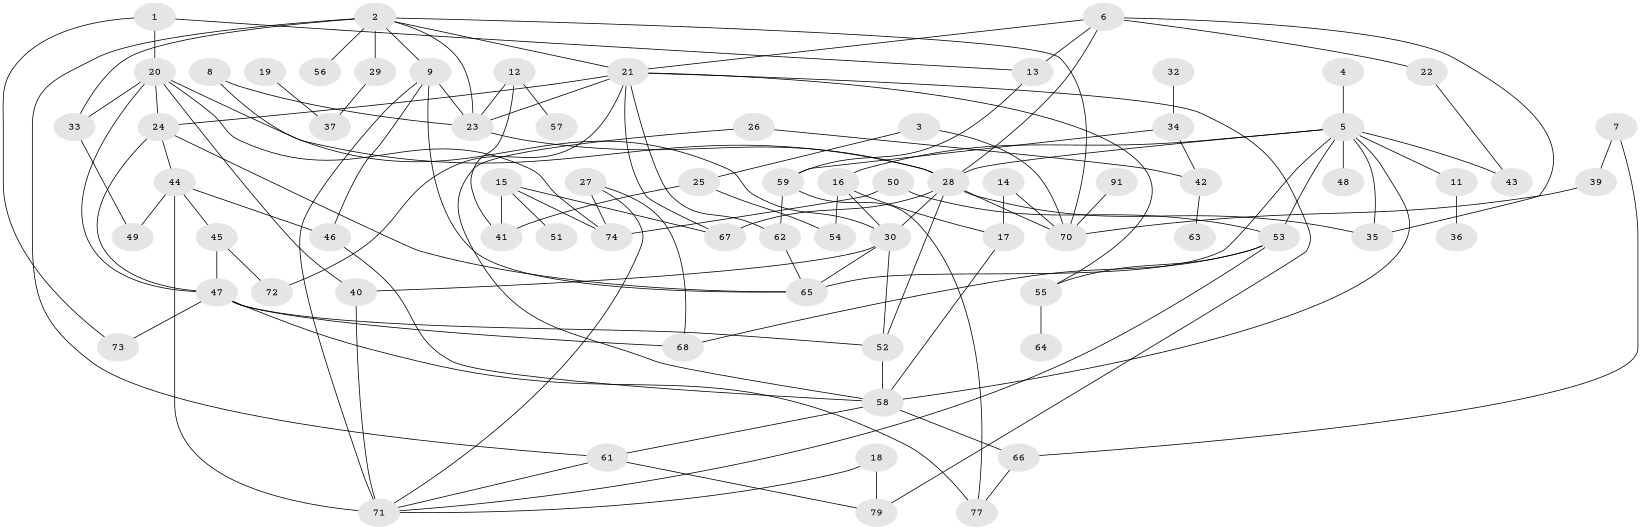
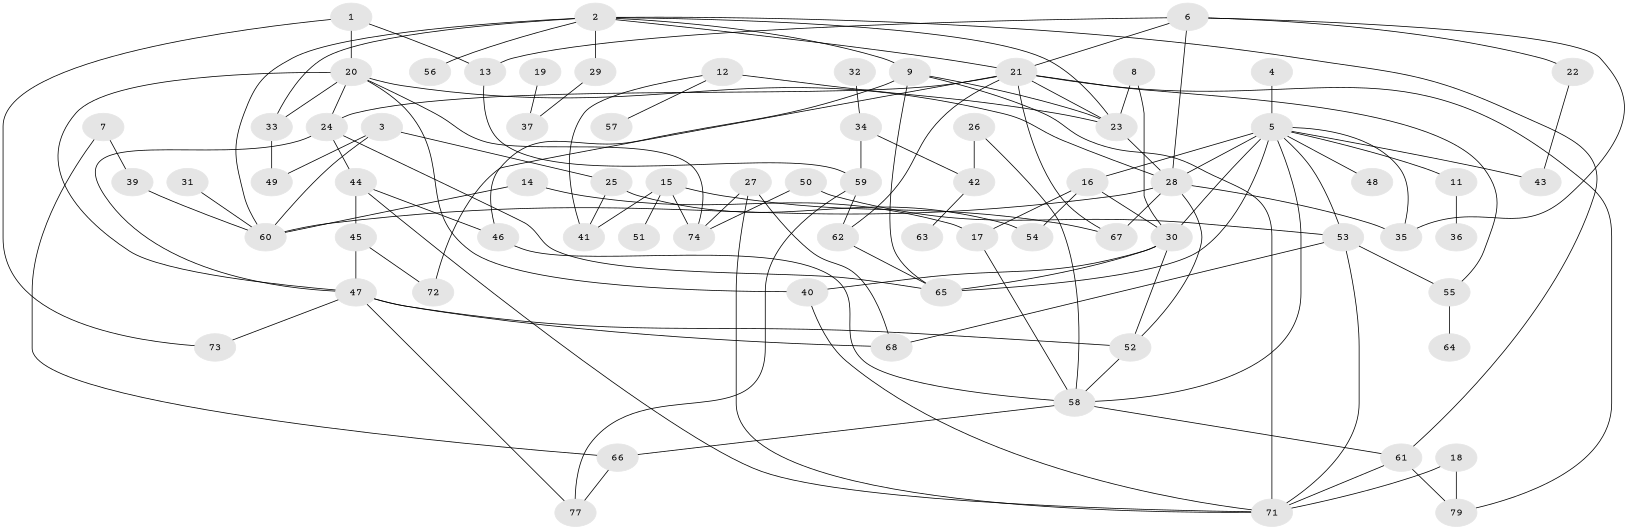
(1117, 182) -> (187, 182)
(920, 209) -> (1218, 183)
(154, 210) -> (327, 155)
(1066, 237) -> (266, 237)
